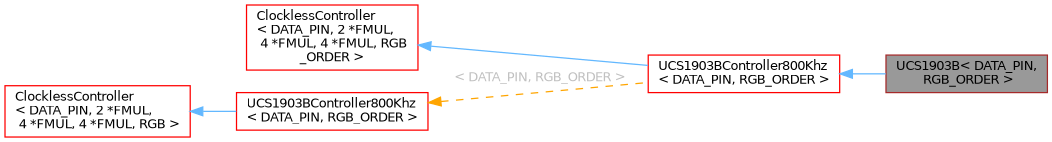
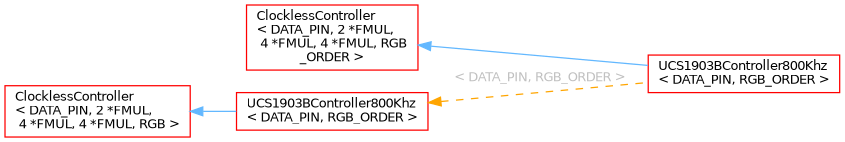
(967, 74) -> none
